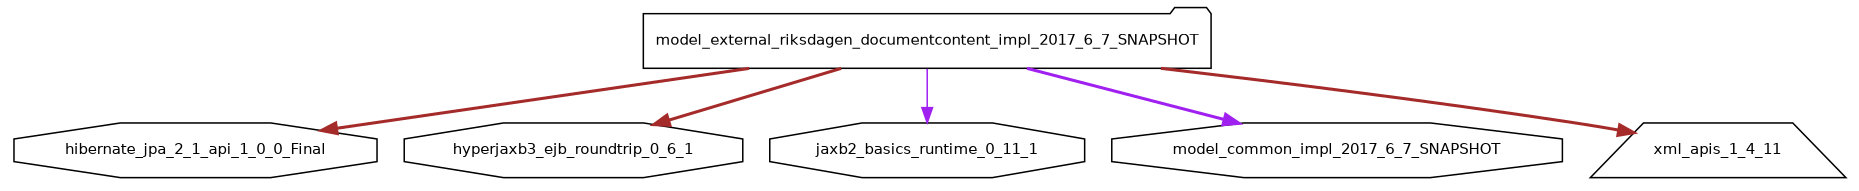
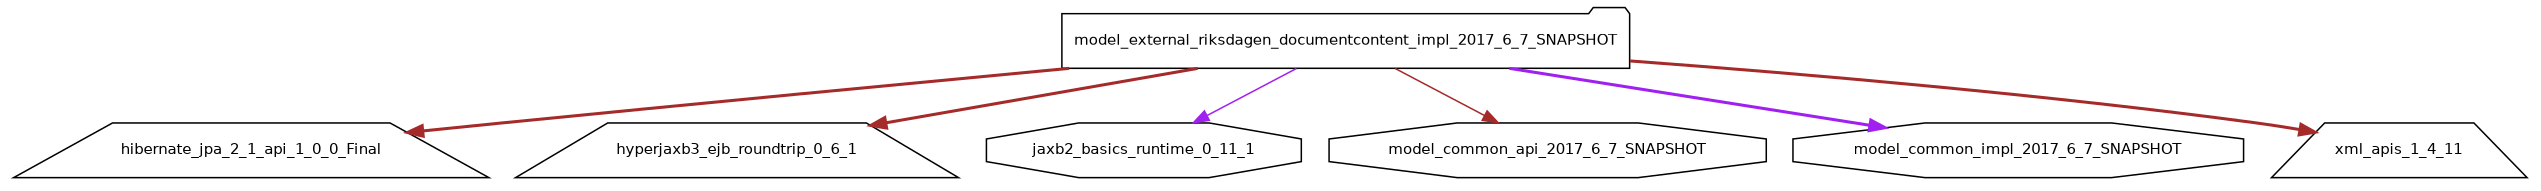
(196, 150) -> (251, 150)
(574, 150) -> (737, 150)
none -> (1548, 150)
